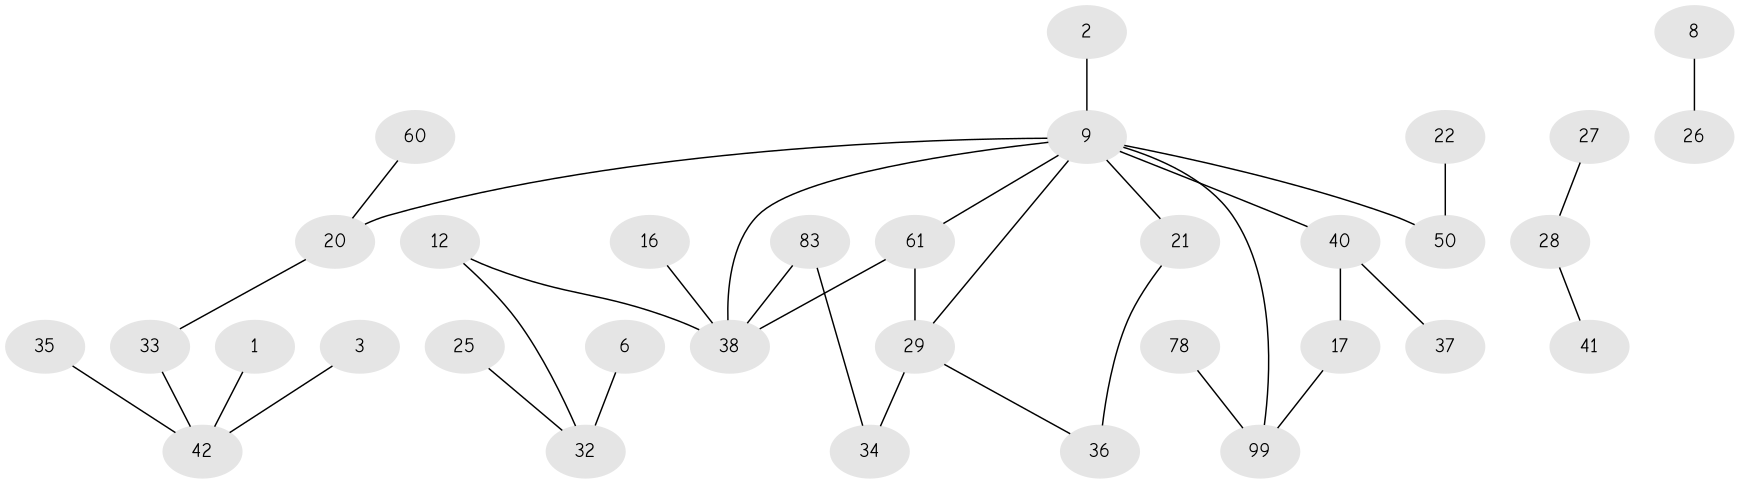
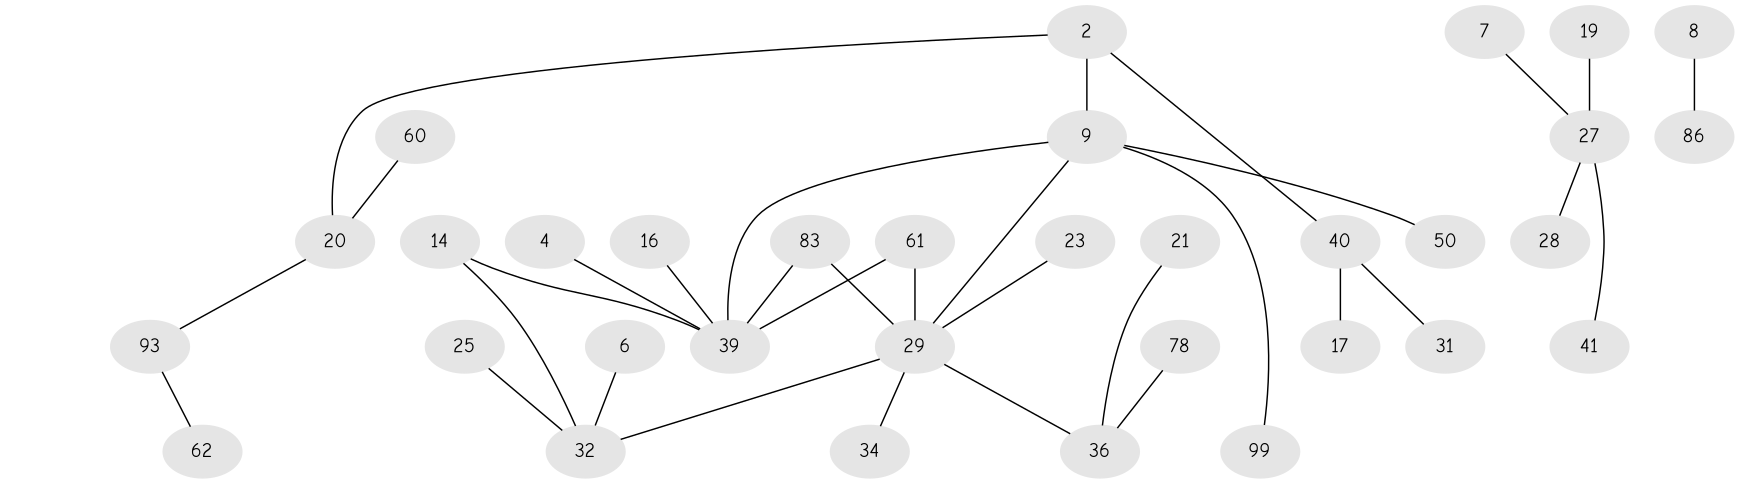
none -> (1485, 32)
none -> (1590, 32)
(1445, 137) -> none
(1694, 137) -> (1694, 137)
(703, 158) -> (647, 60)
(1001, 189) -> none
(1134, 189) -> none
(1228, 194) -> (1214, 137)
(440, 242) -> (440, 242)
none -> (545, 242)
none -> (1075, 242)
(1570, 294) -> (1604, 242)
(45, 347) -> none
(150, 347) -> (150, 347)
(255, 347) -> none
(360, 347) -> none
(730, 347) -> (730, 347)
(840, 347) -> (862, 294)
(1445, 347) -> (1445, 347)
none -> (750, 399)
(1220, 399) -> (1140, 399)
(1300, 399) -> none
(203, 452) -> (203, 452)
